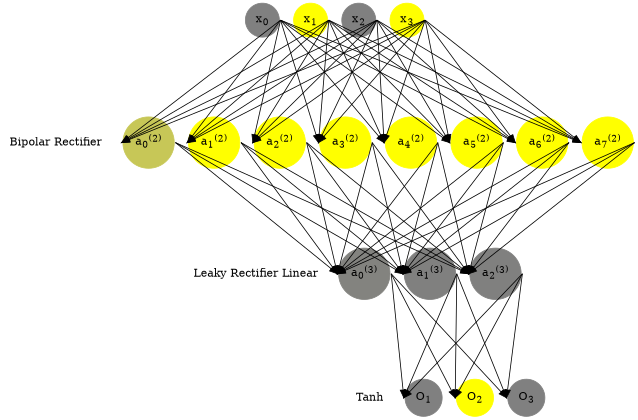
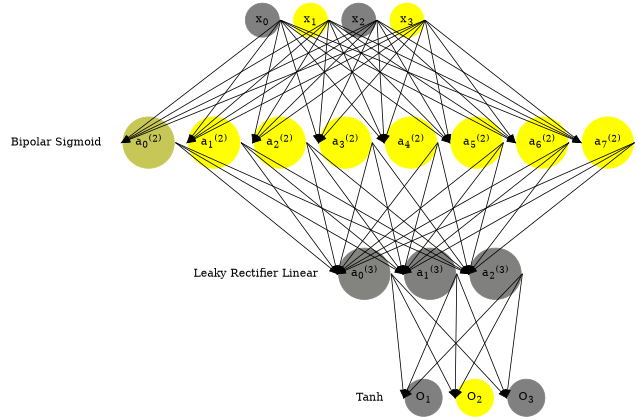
(56, 143) -> (56, 143)
